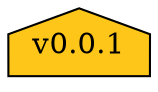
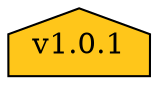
(79, 46) -> (79, 46)
